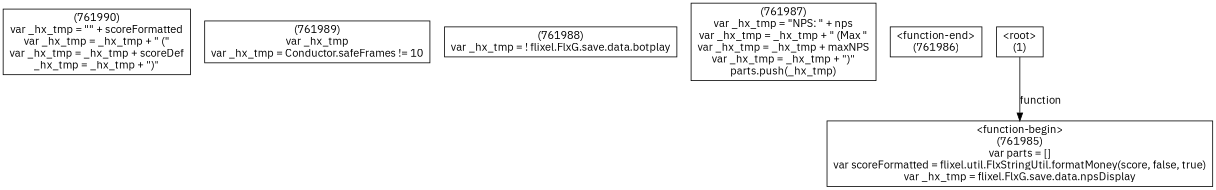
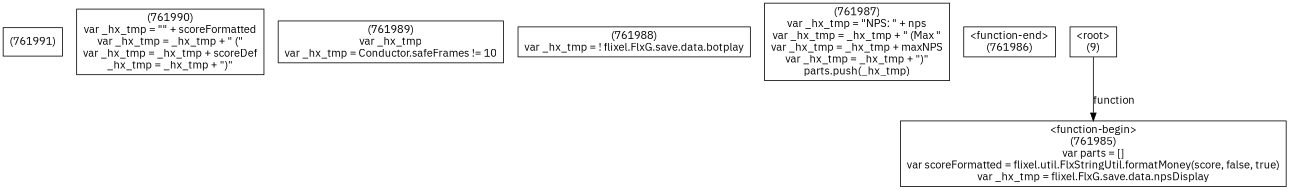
none -> (33, 42)
(1020, 42) -> (1093, 42)
